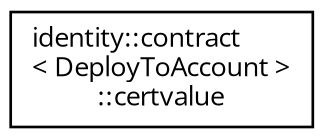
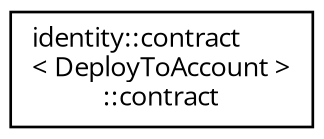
(162, 70) -> (162, 70)
